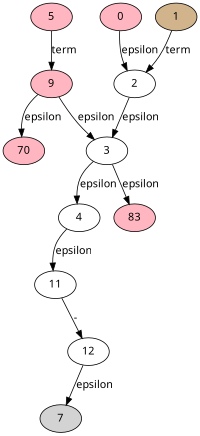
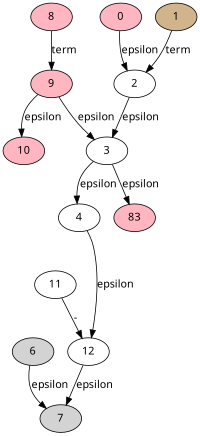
(52, 17) -> (52, 17)
(24, 151) -> (24, 151)
(56, 244) -> (97, 280)
none -> (33, 352)
